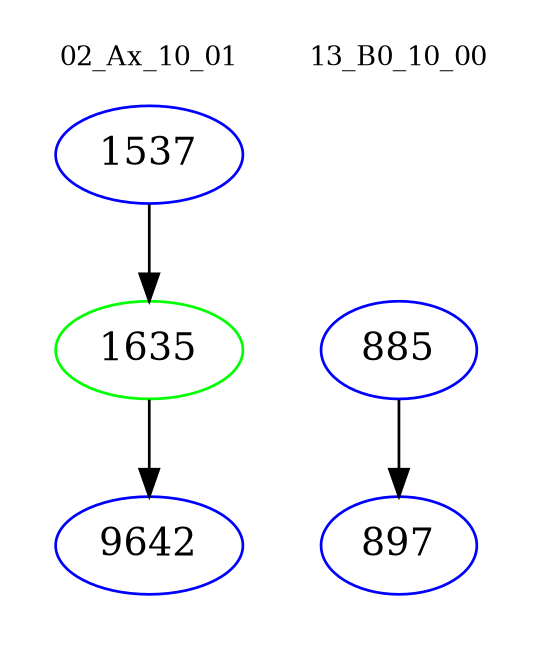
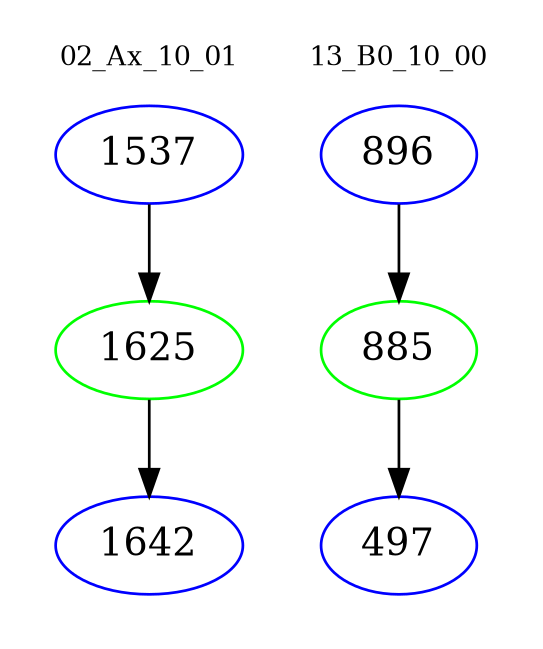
none -> (399, 155)
(149, 350) -> (149, 350)
(399, 350) -> (399, 350)
(149, 545) -> (149, 545)
(399, 545) -> (399, 545)
